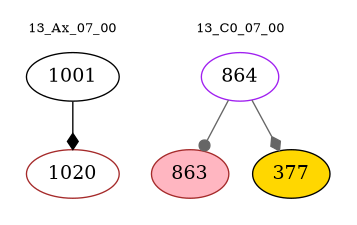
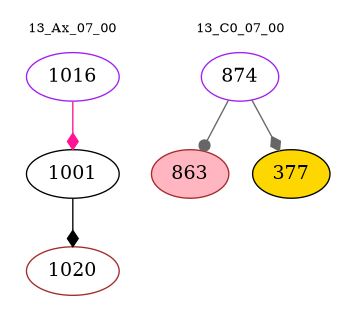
none -> (73, 77)
(240, 77) -> (240, 77)
